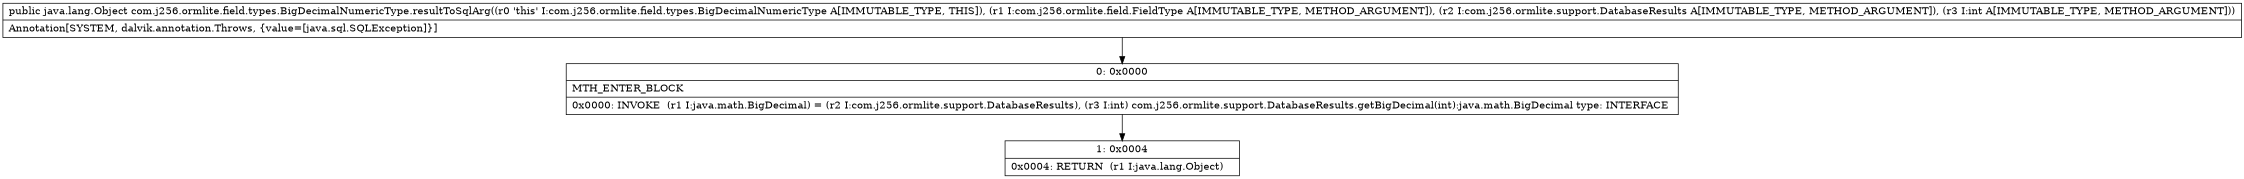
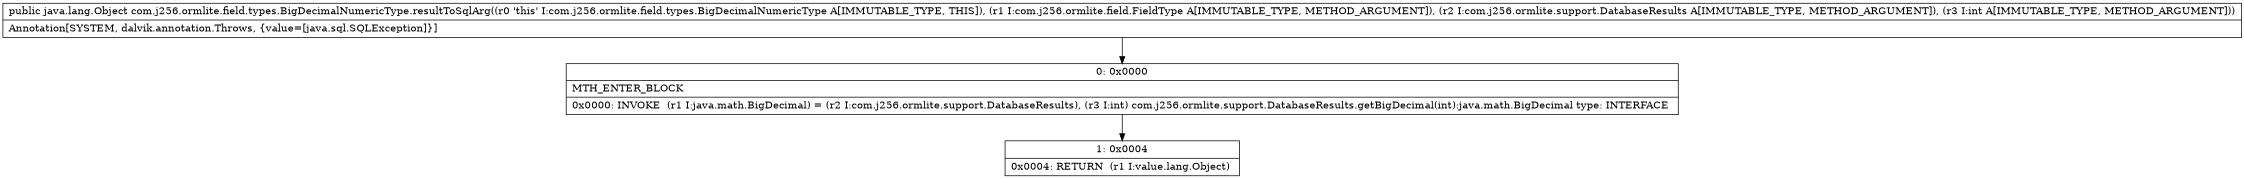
(1119, 167) -> (1122, 167)
